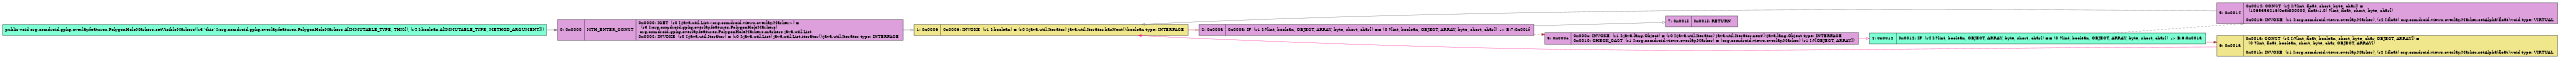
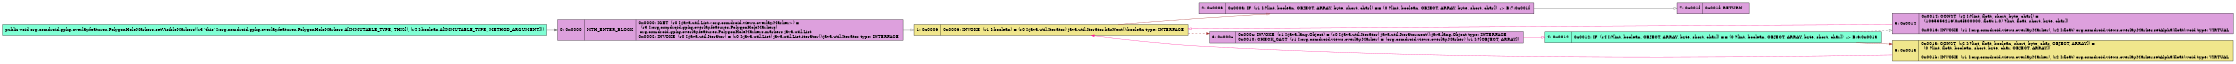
(1681, 11) -> (1542, 27)
(610, 30) -> (610, 30)
(1538, 34) -> (1197, 33)
